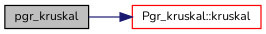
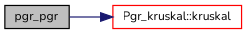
(47, 17) -> (37, 17)
